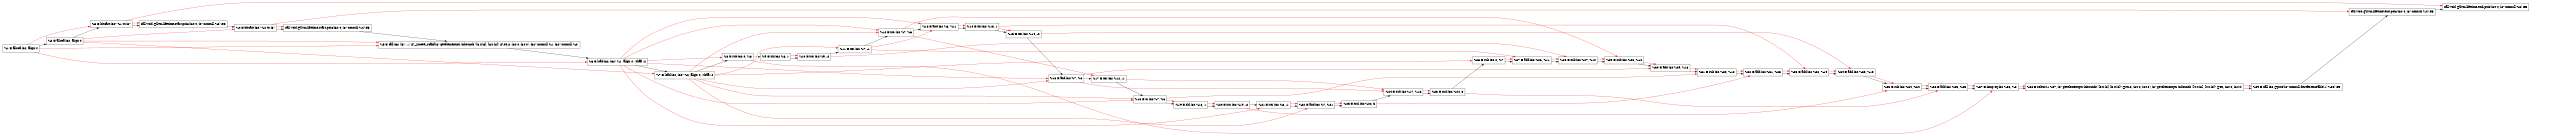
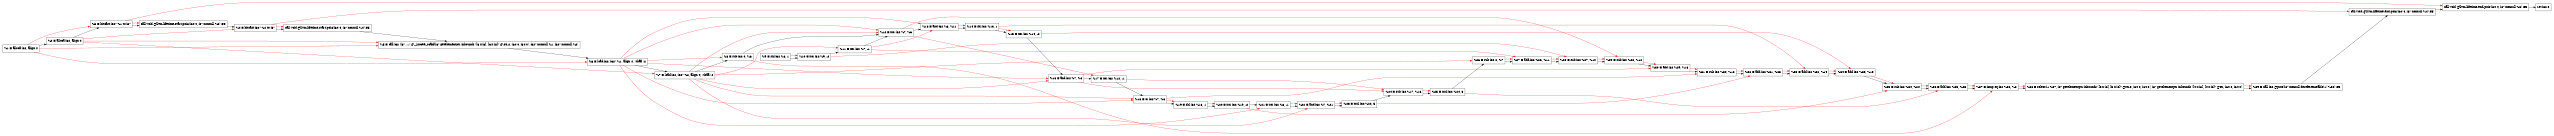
none -> (2543, 7)
(755, 57) -> (808, 37)
